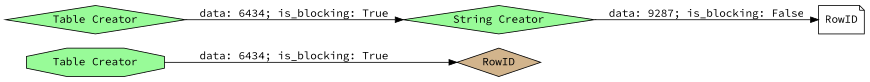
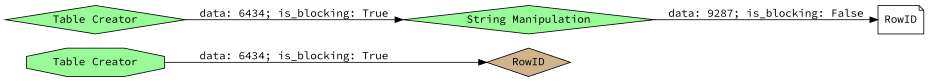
(499, 20) -> (529, 20)
